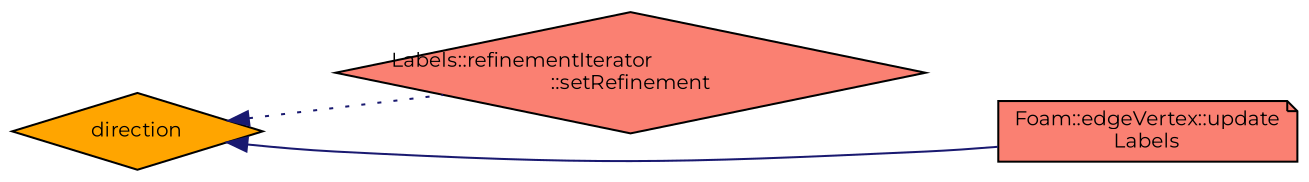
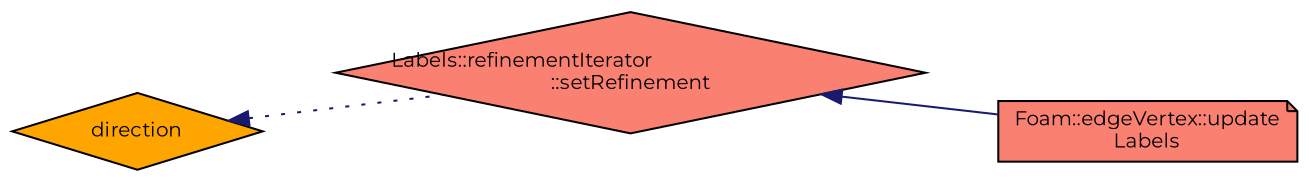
(623, 161) -> (920, 106)
